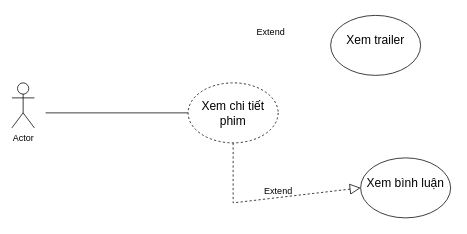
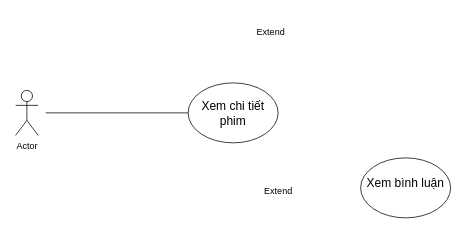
(375, 45) -> none
(23, 105) -> (27, 113)
(233, 113) -> (233, 113)
(261, 200) -> none
